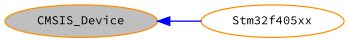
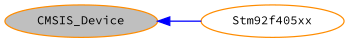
(273, 21) -> (273, 21)
